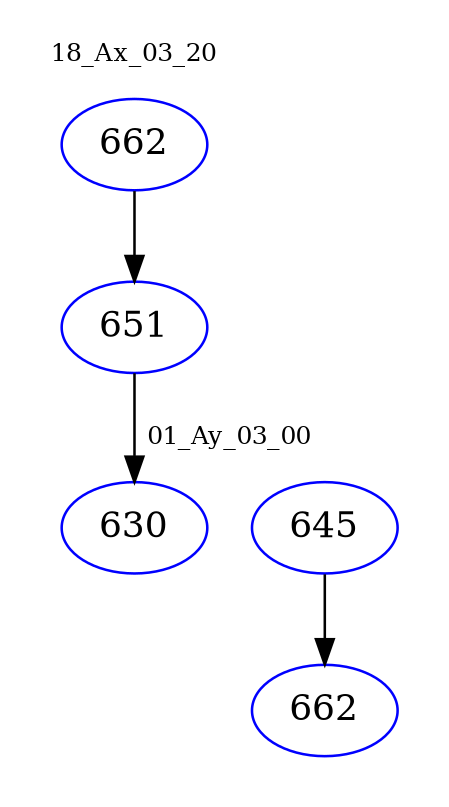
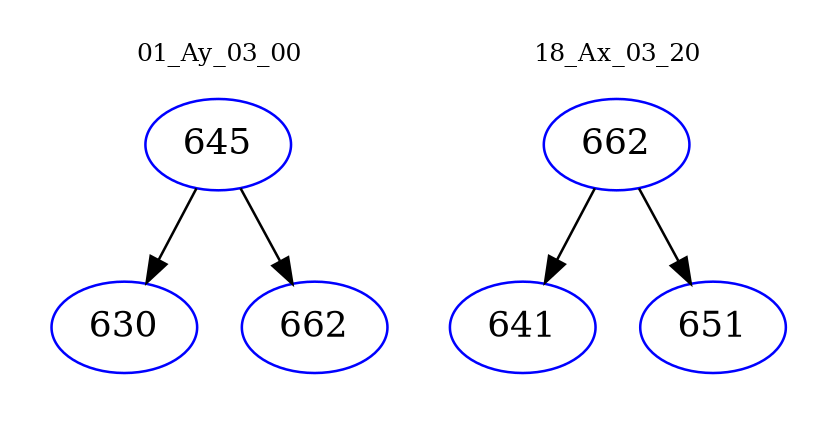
none -> (523, 327)
(134, 429) -> (178, 224)
